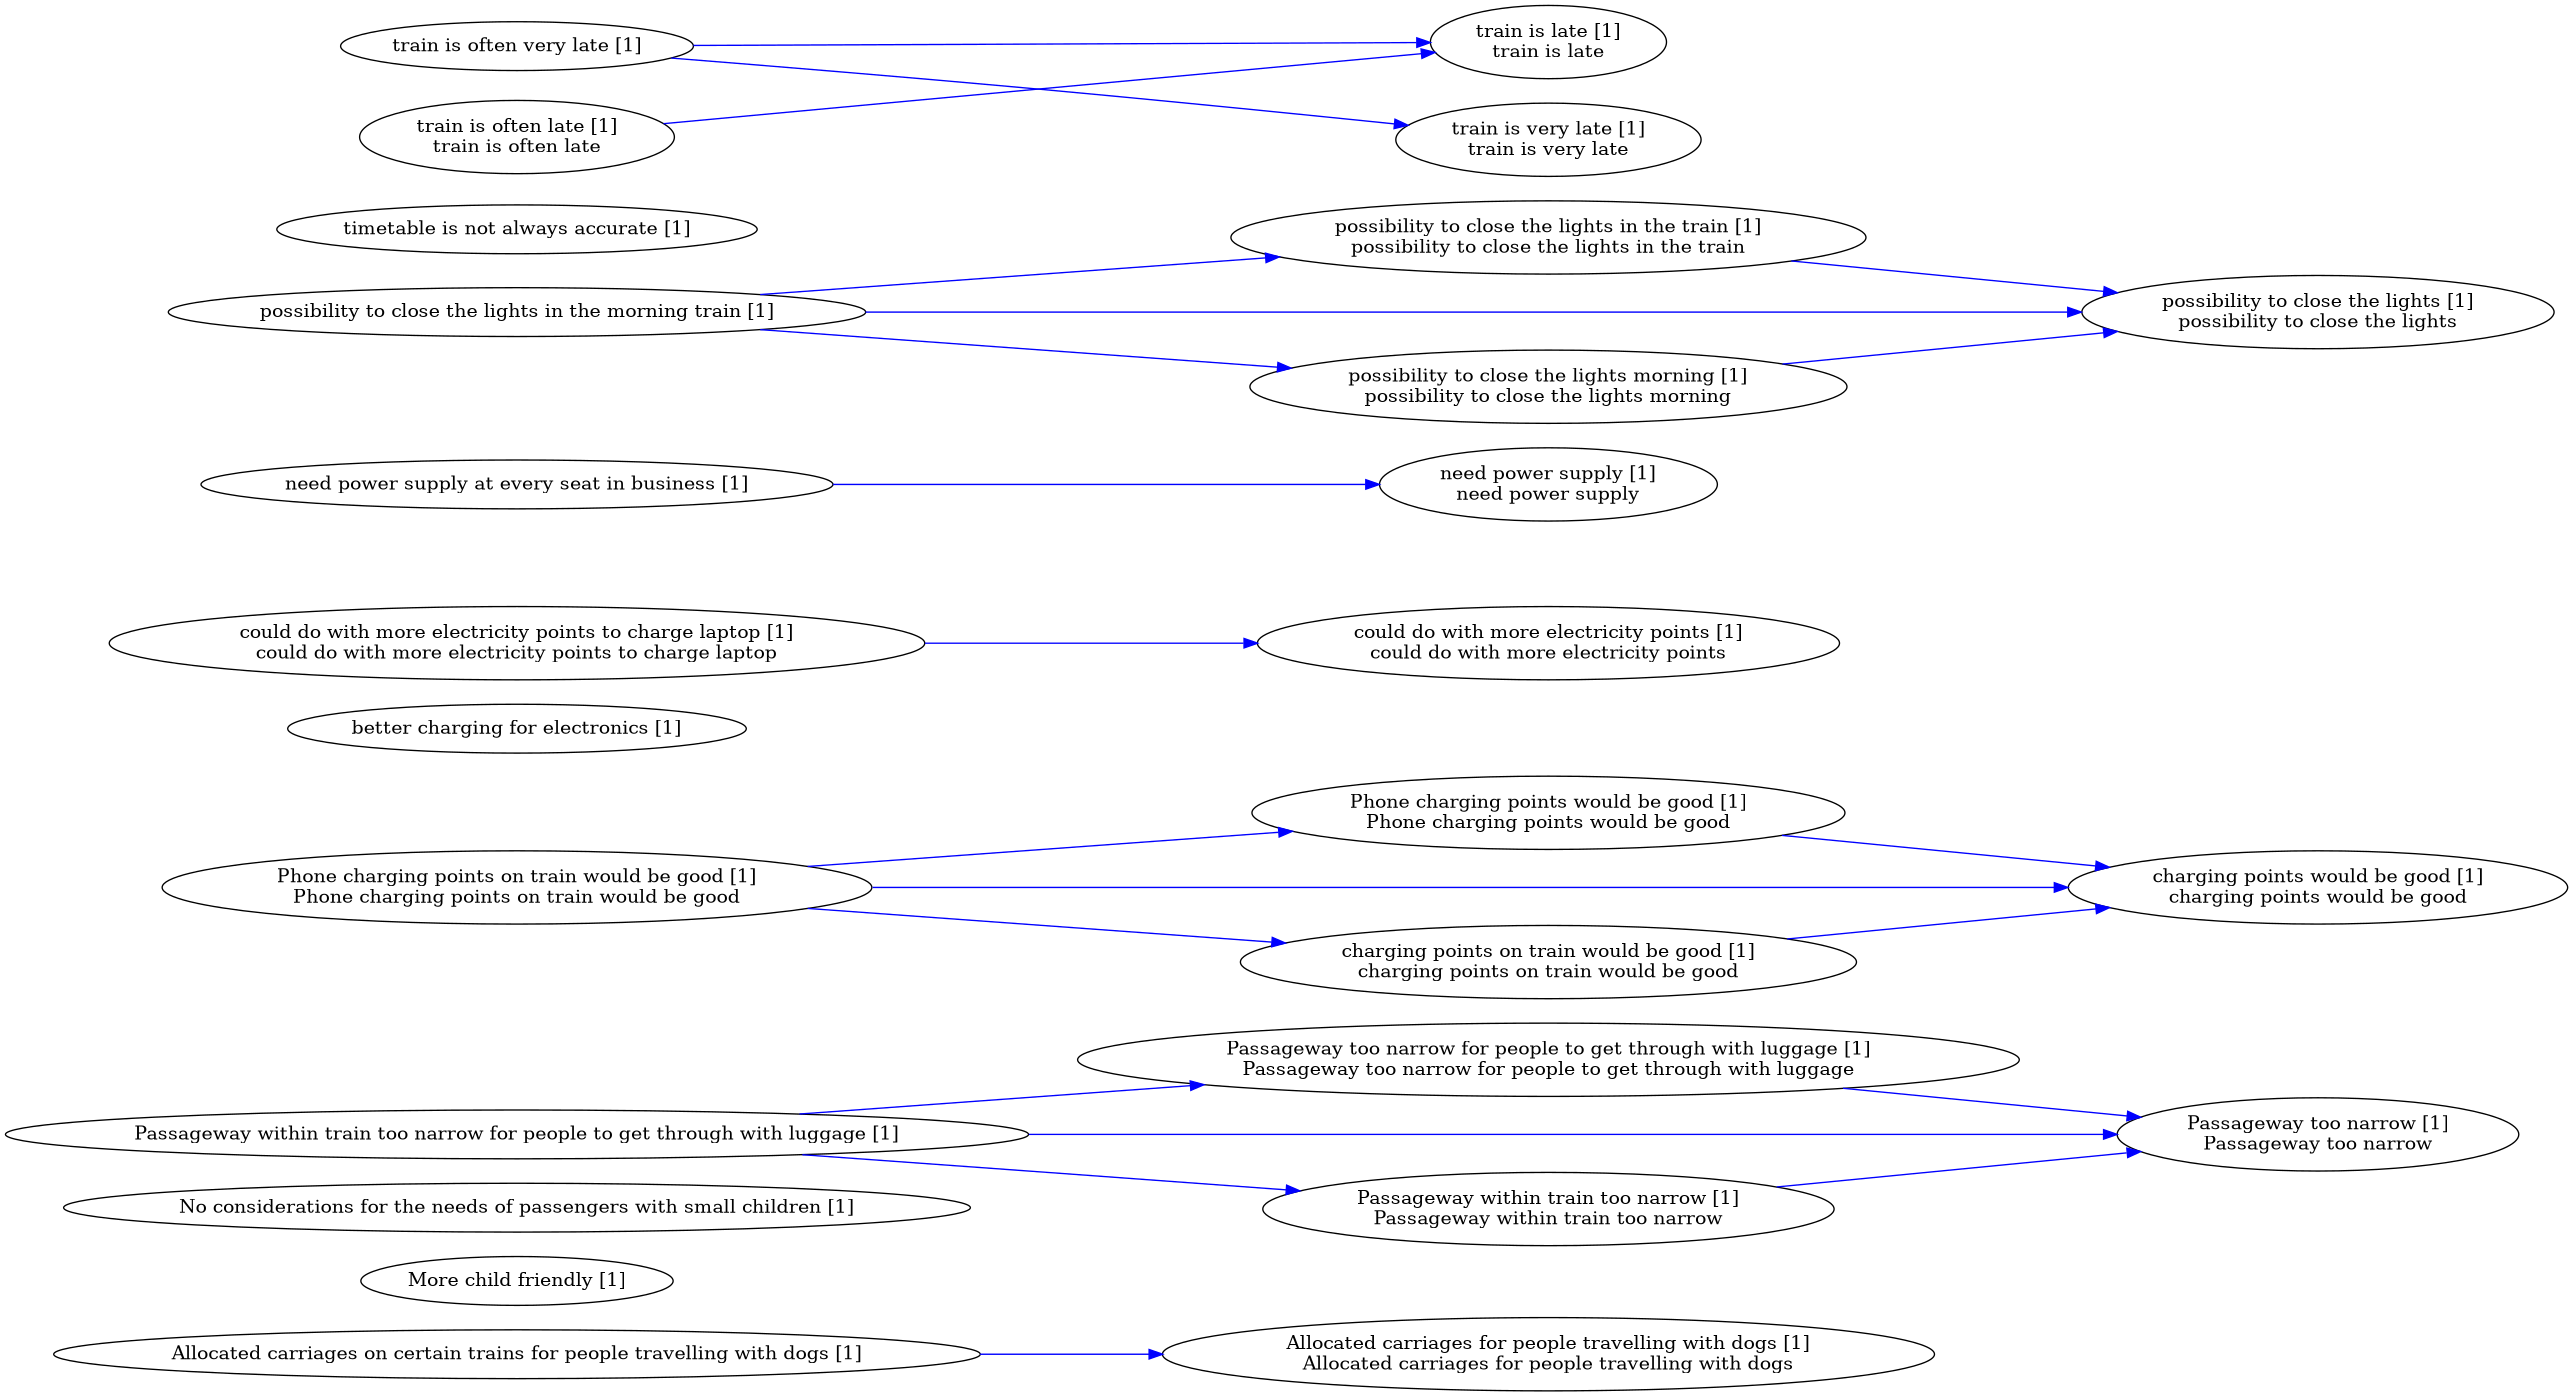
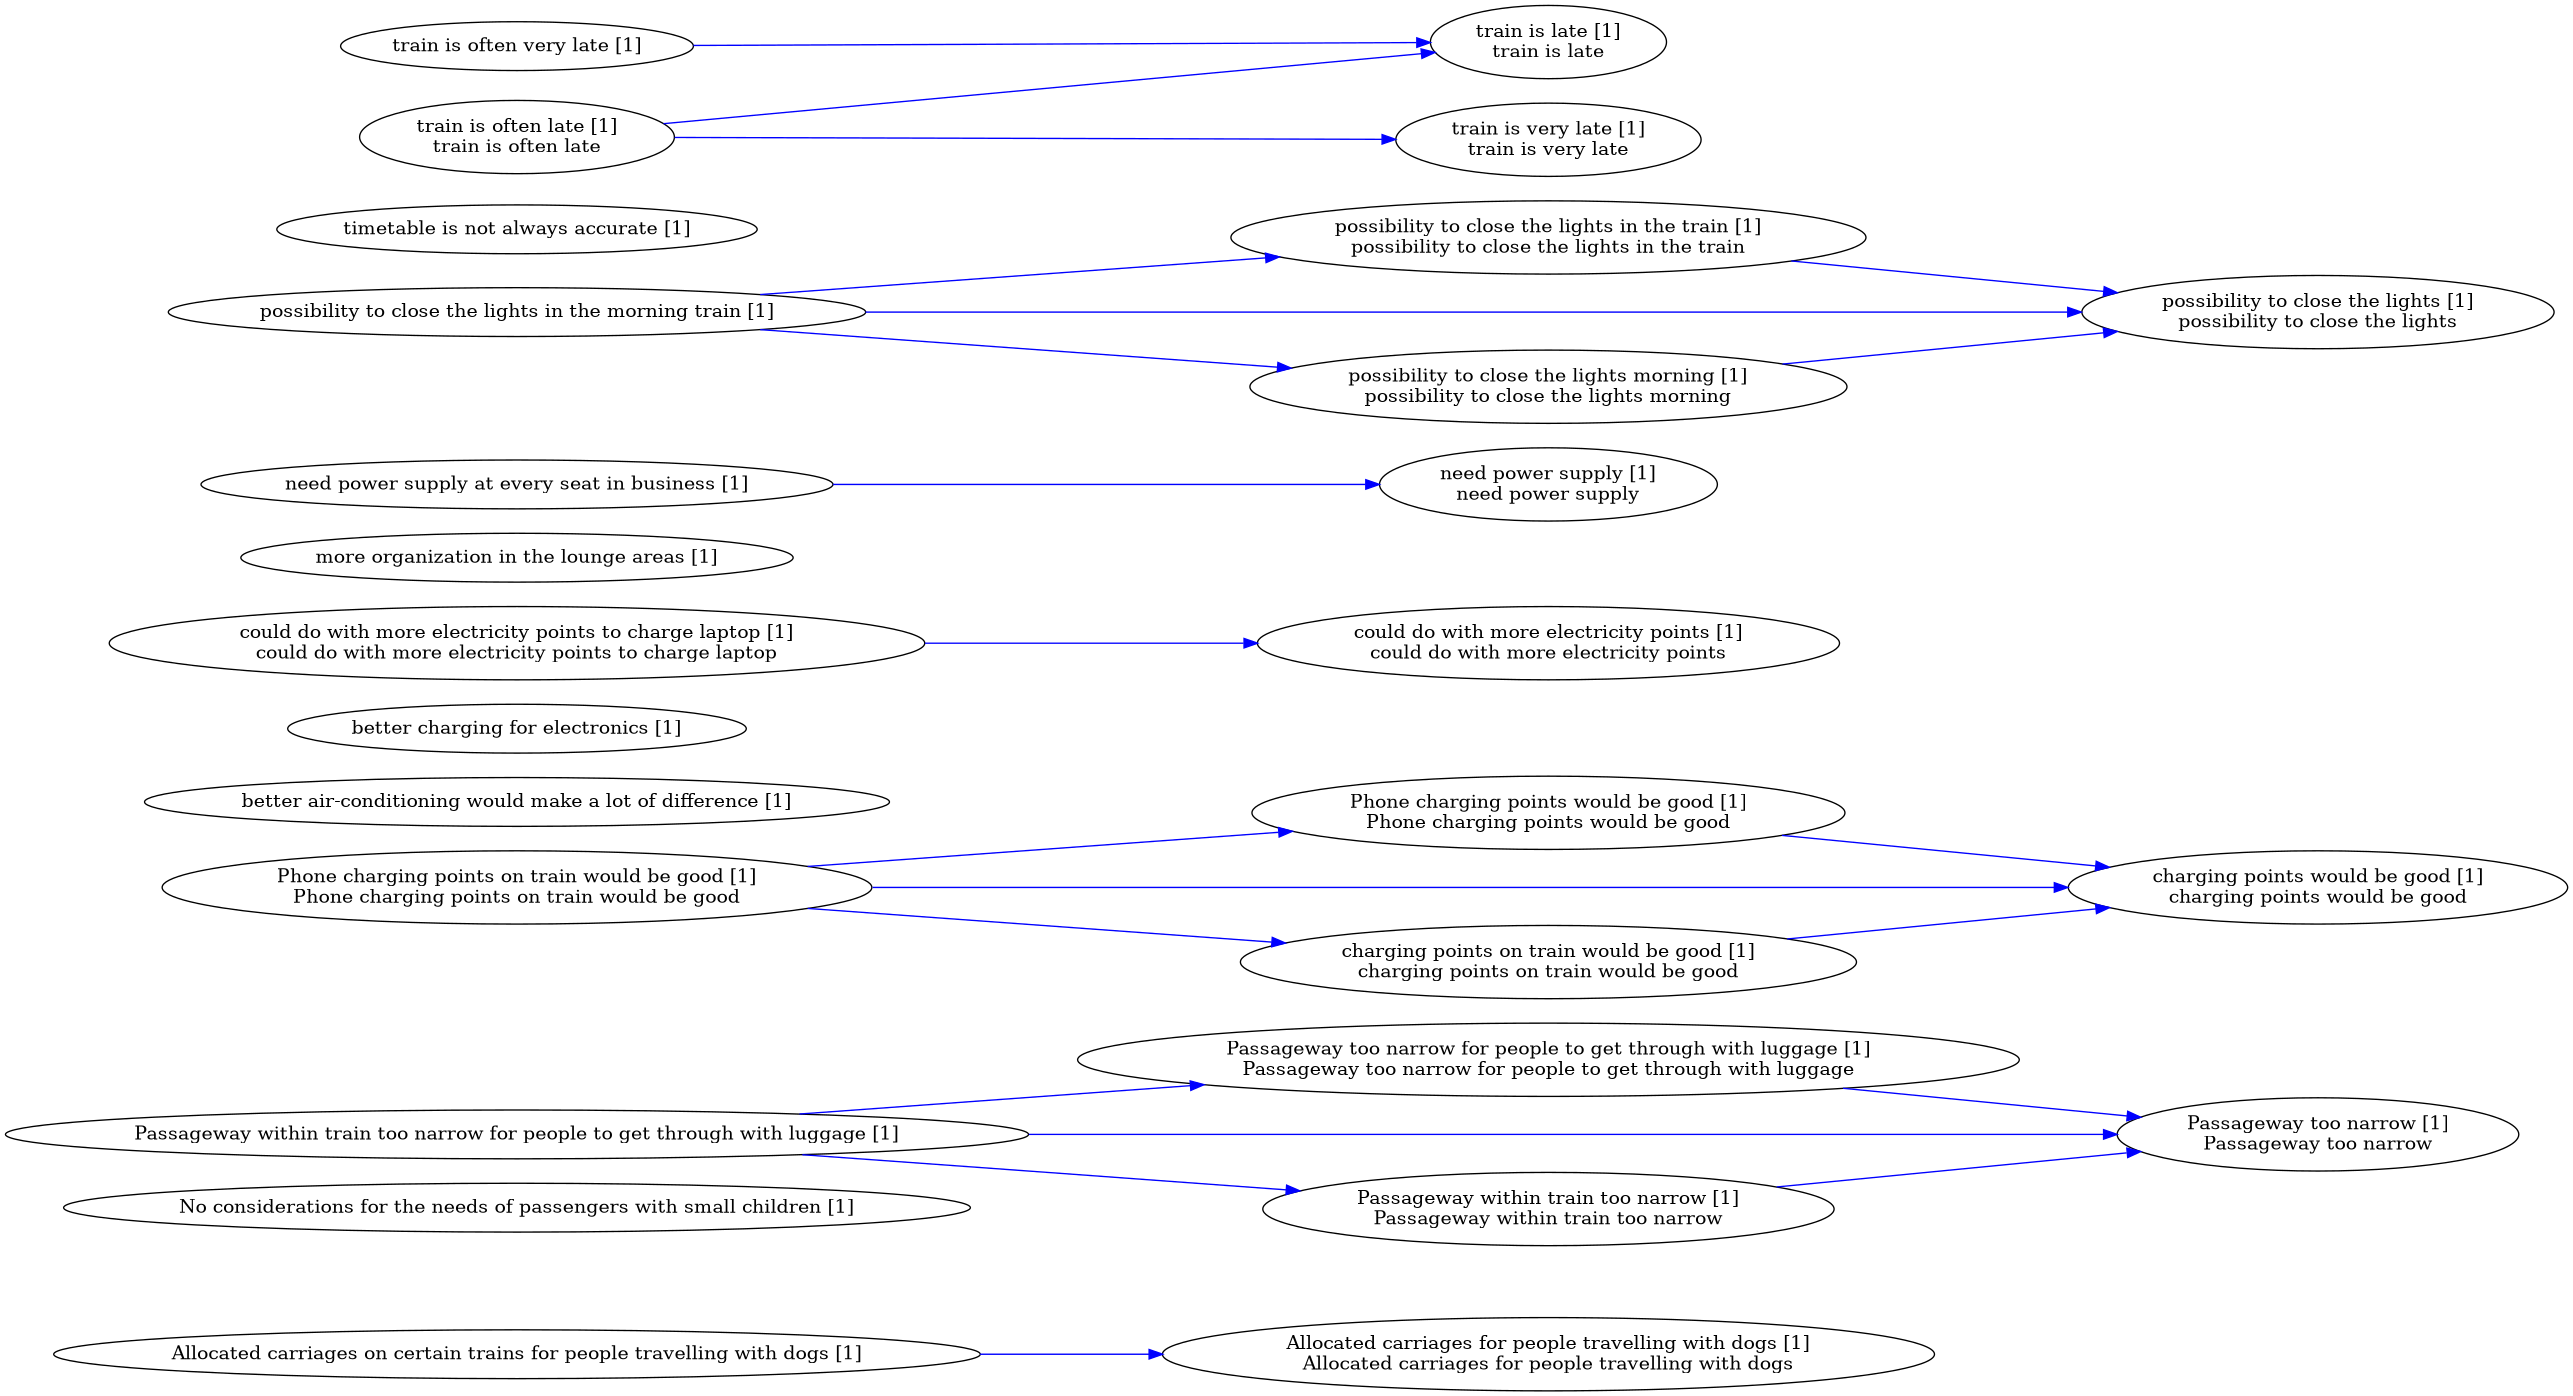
(979, 84) -> (1028, 138)
none -> (517, 558)
none -> (517, 802)
(517, 1281) -> none
